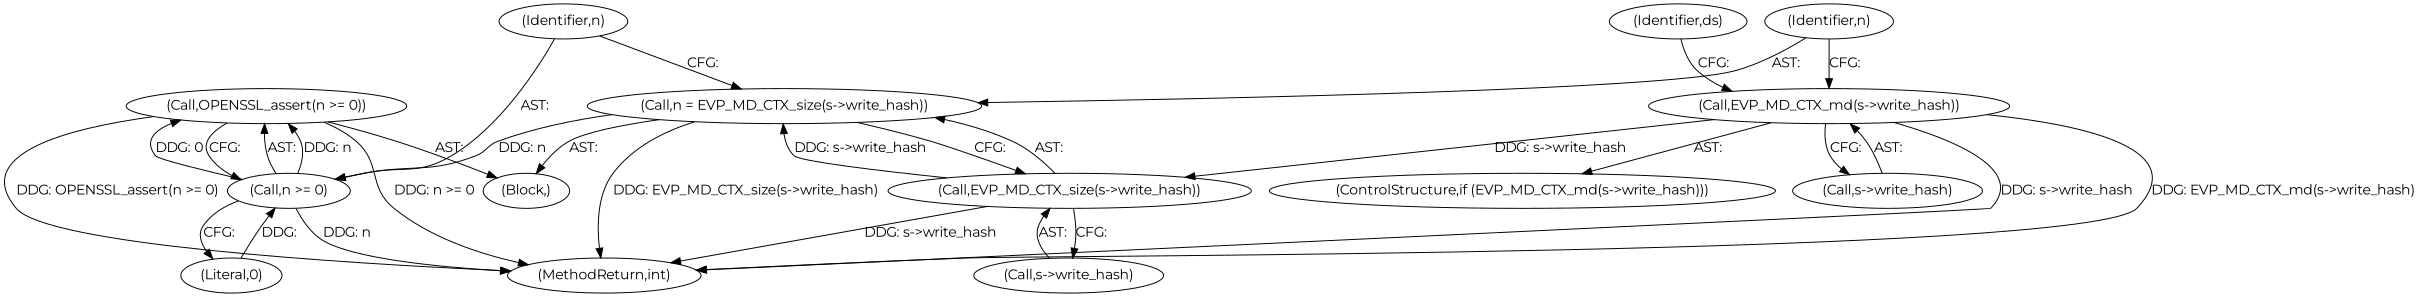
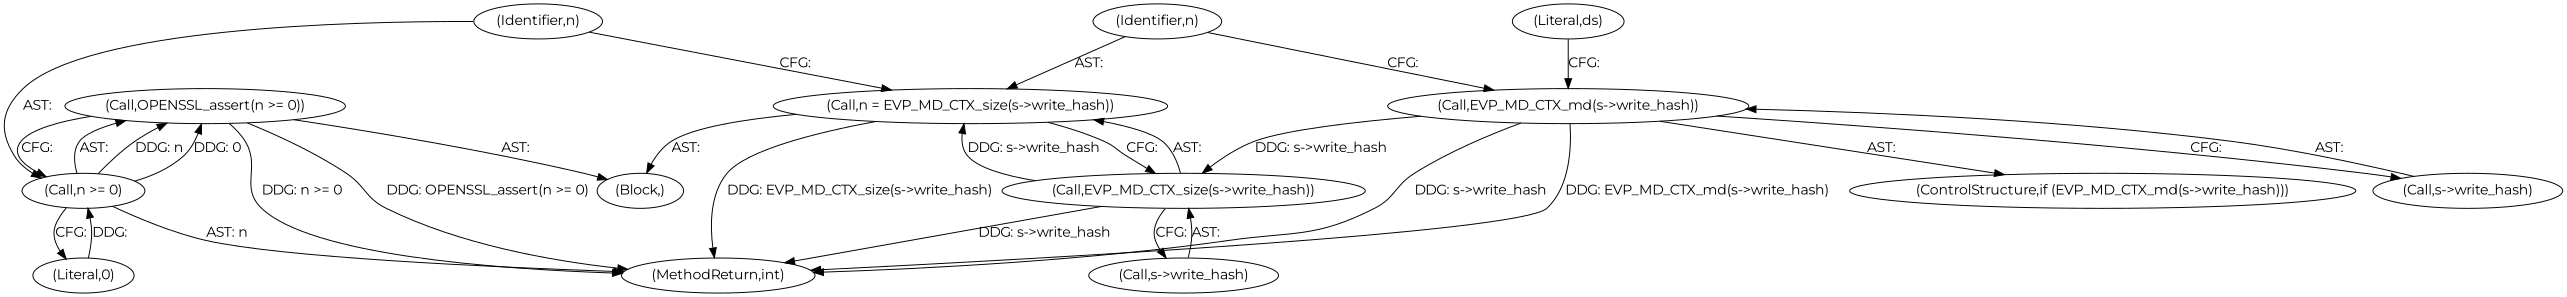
(1678, 21) -> (1568, 21)
(481, 153) -> none
(347, 233) -> (227, 233)
